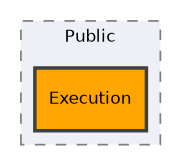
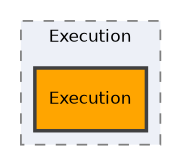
(91, 37) -> (91, 37)
